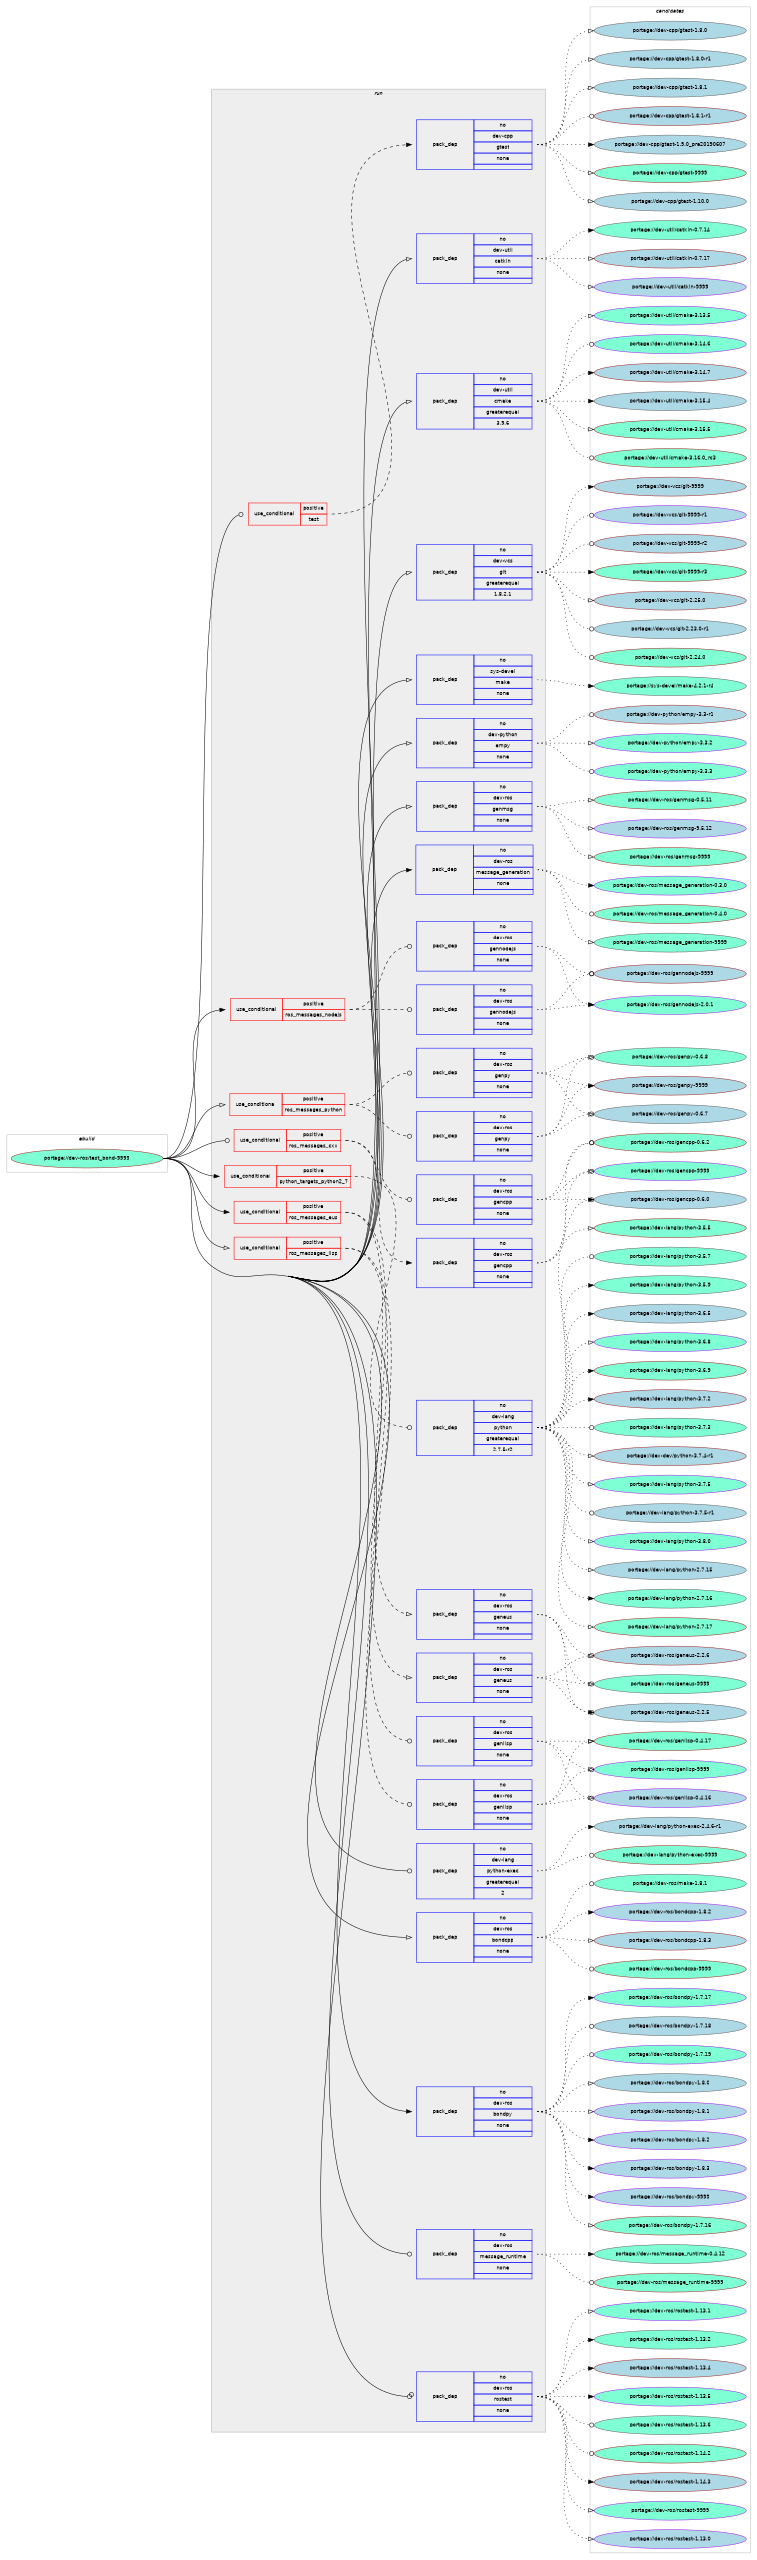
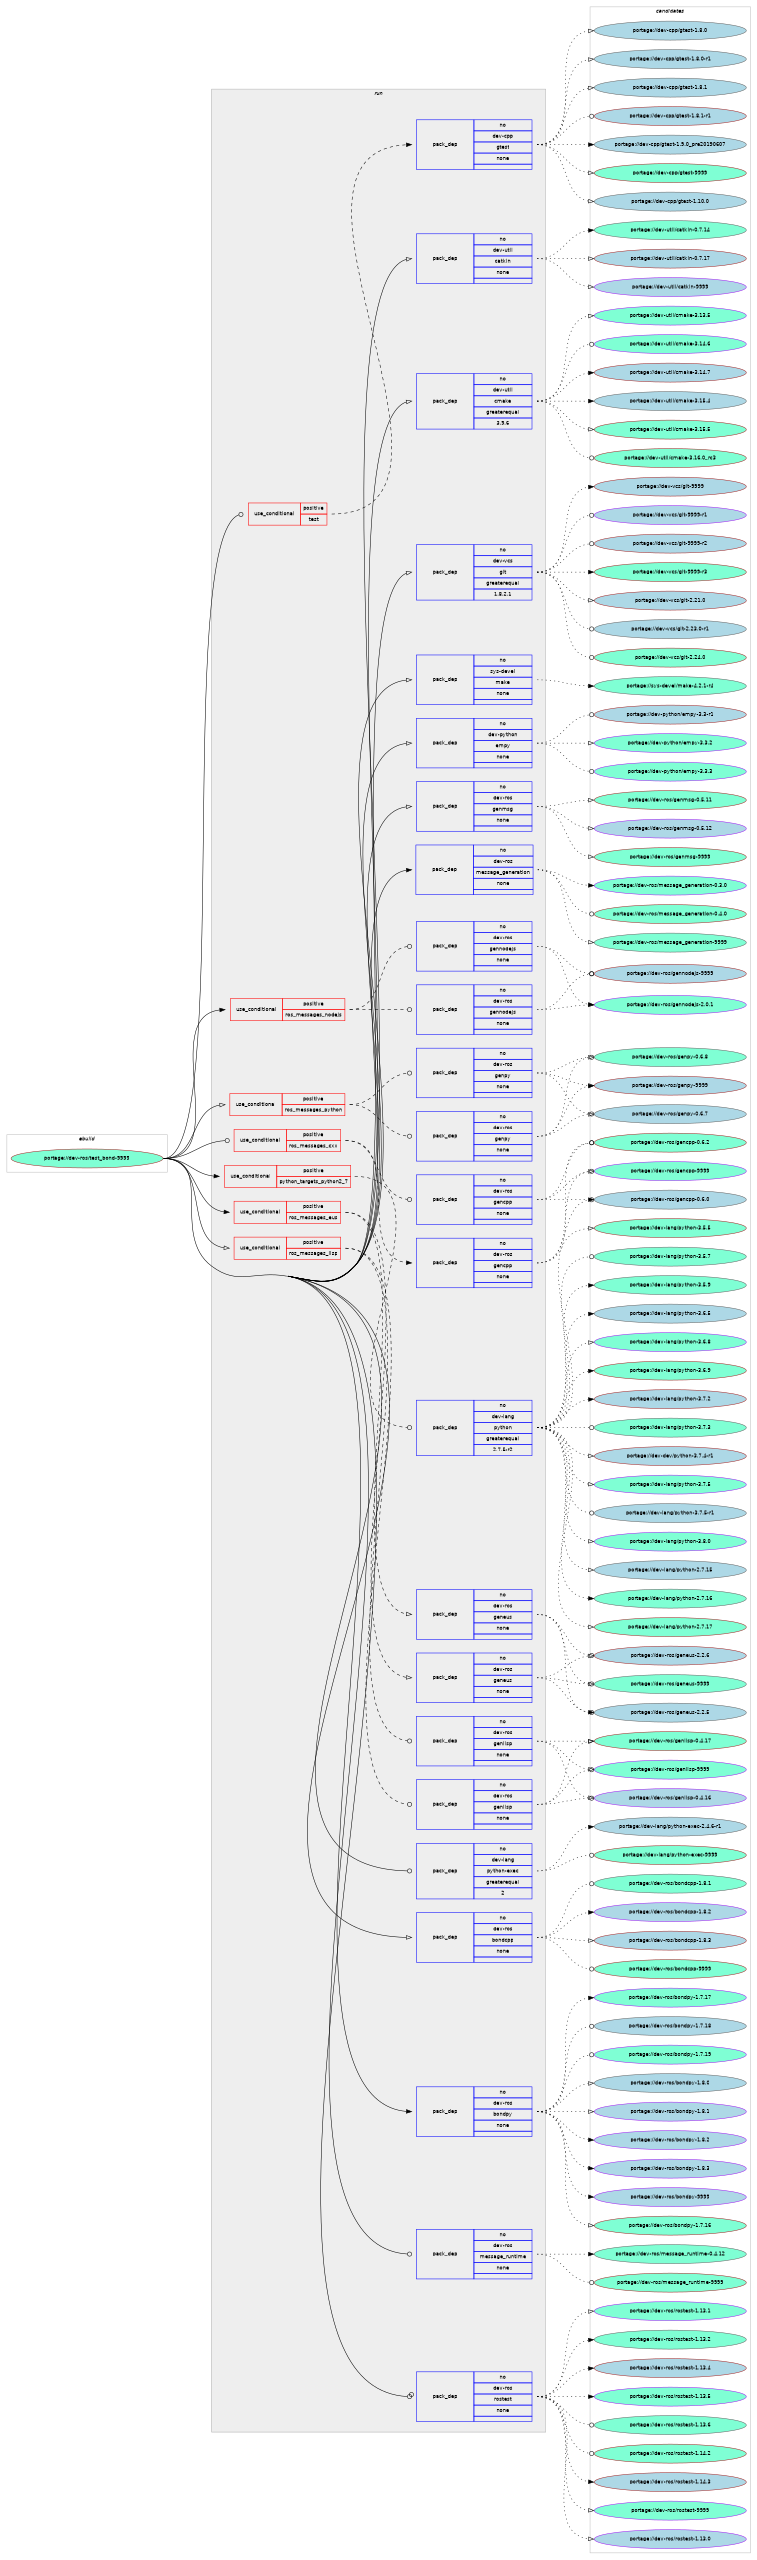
(670, 601) -> (670, 601)
(670, 829) -> (670, 829)
(670, 1884) -> (670, 1884)
